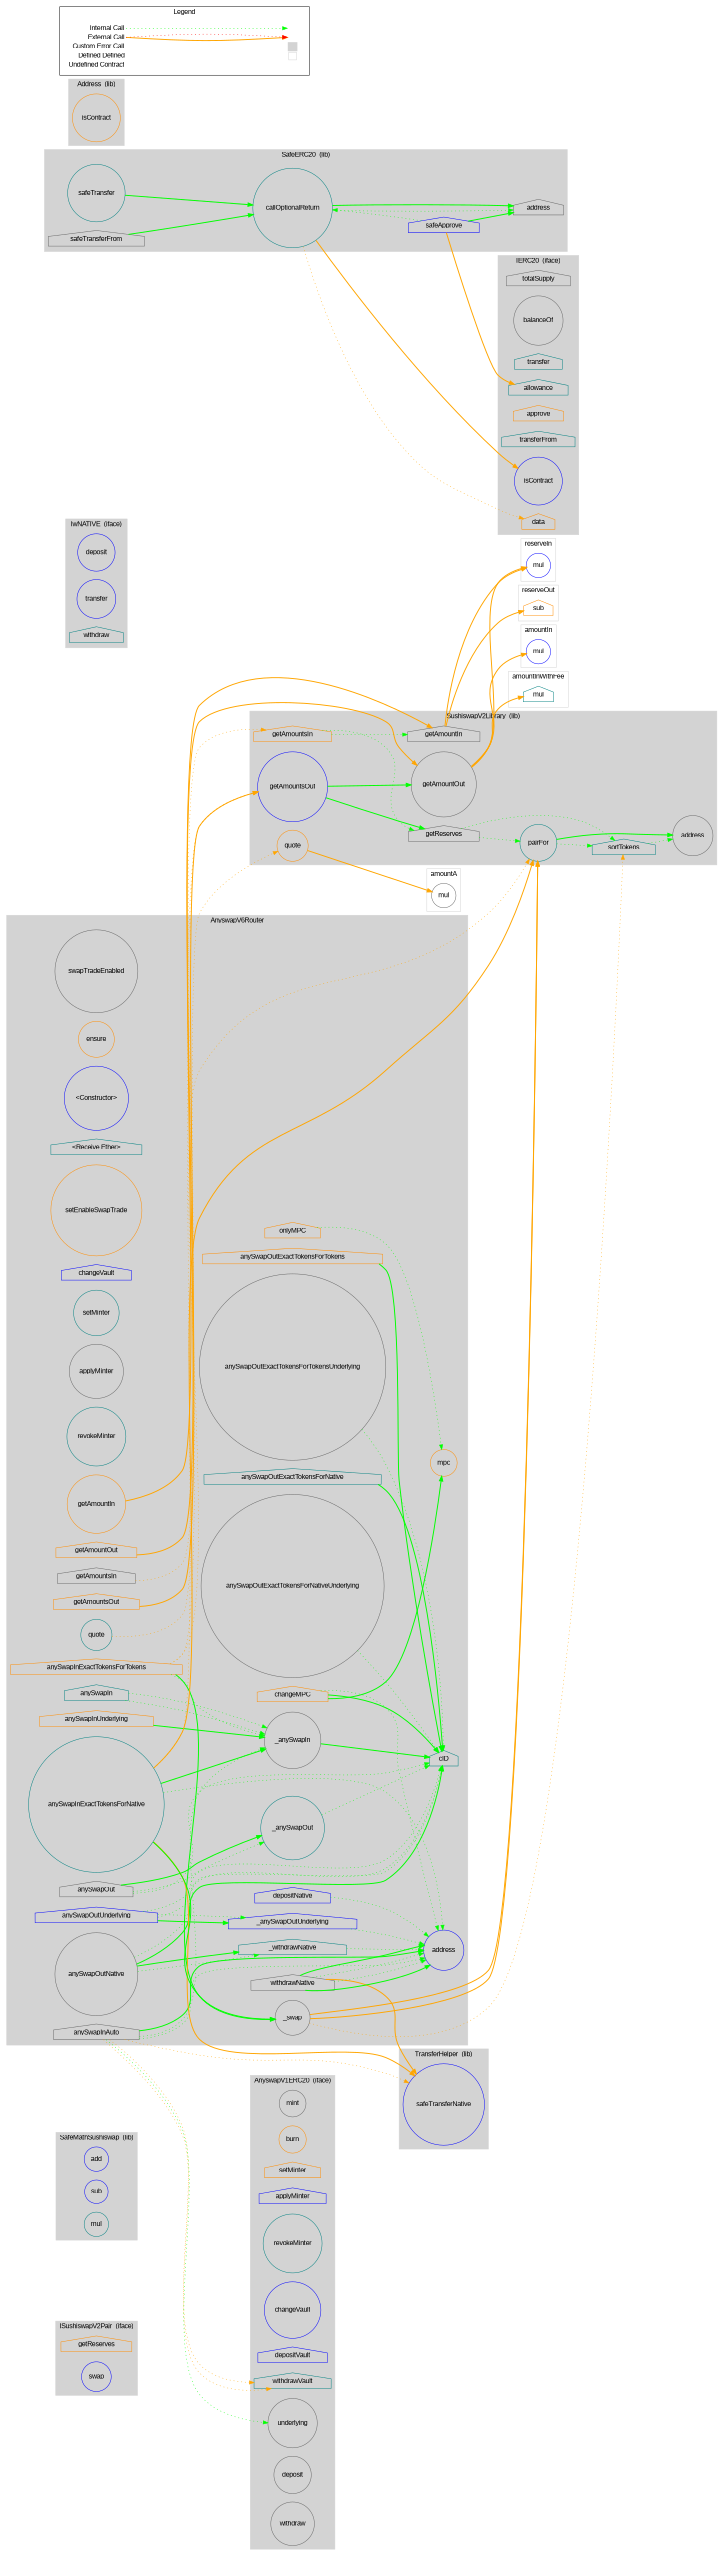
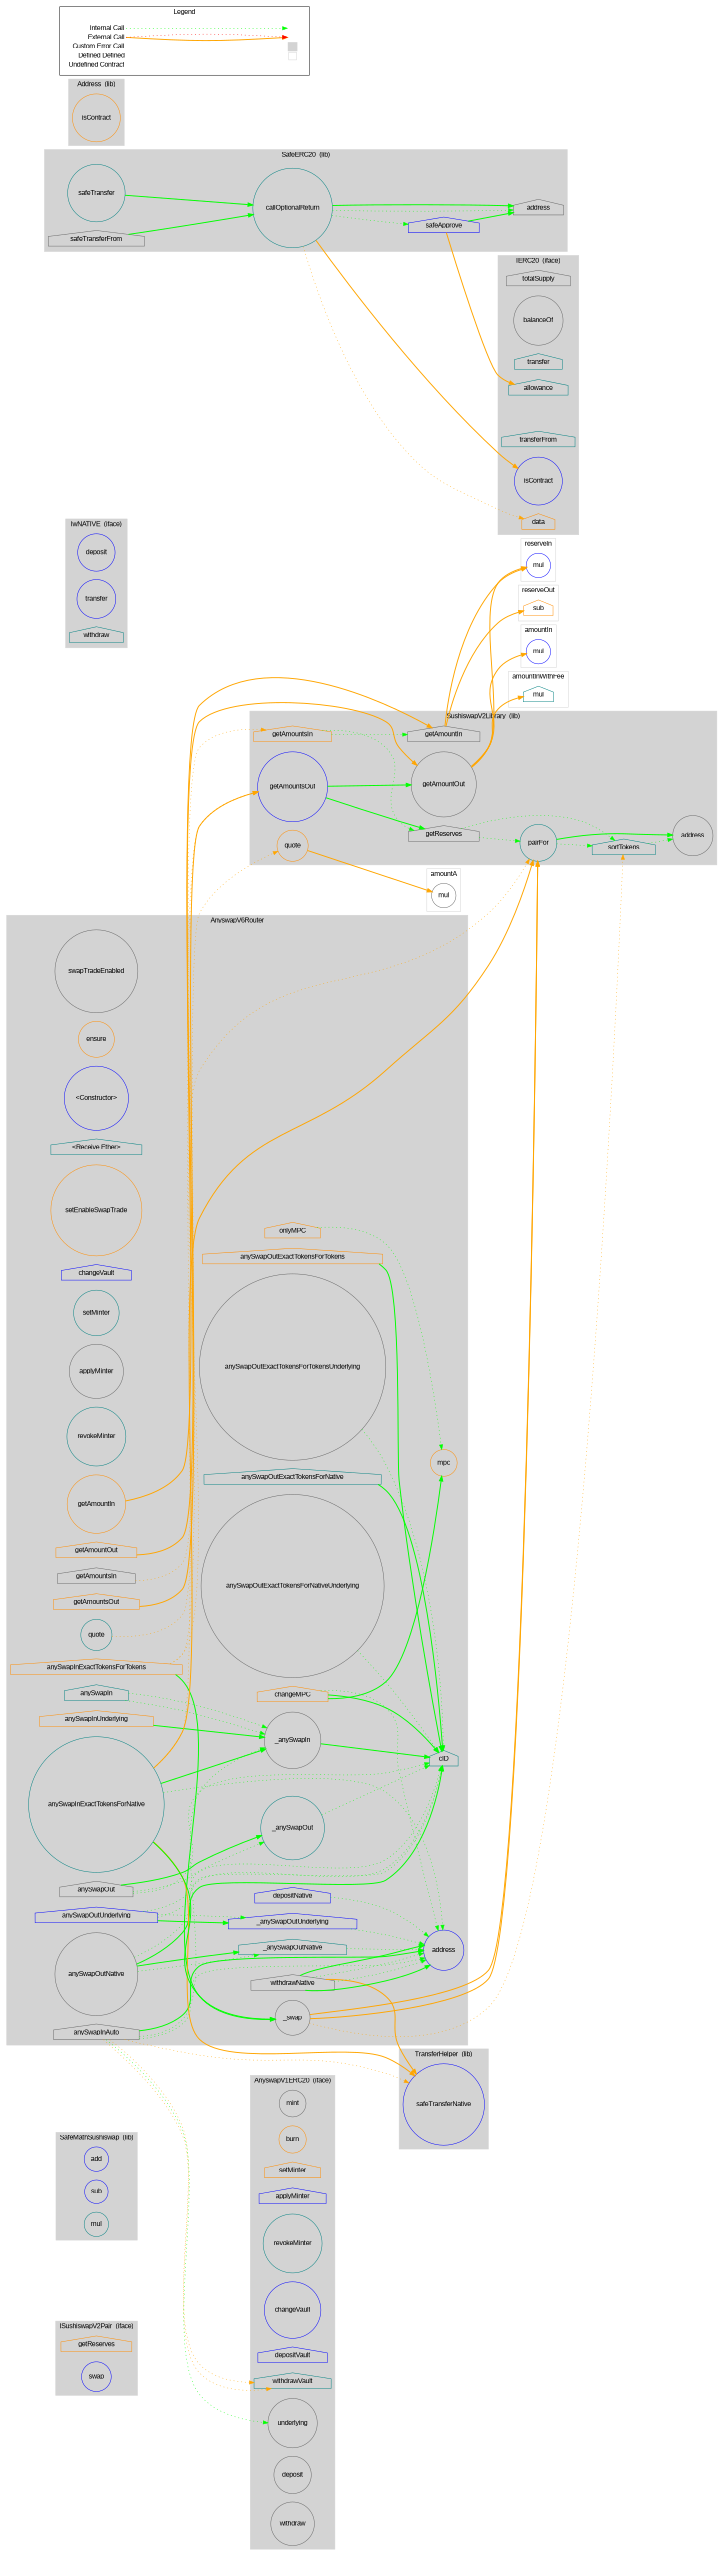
(380, 215) -> (368, 220)
(538, 414) -> none
(208, 1714) -> none
(293, 1948) -> (293, 1948)
